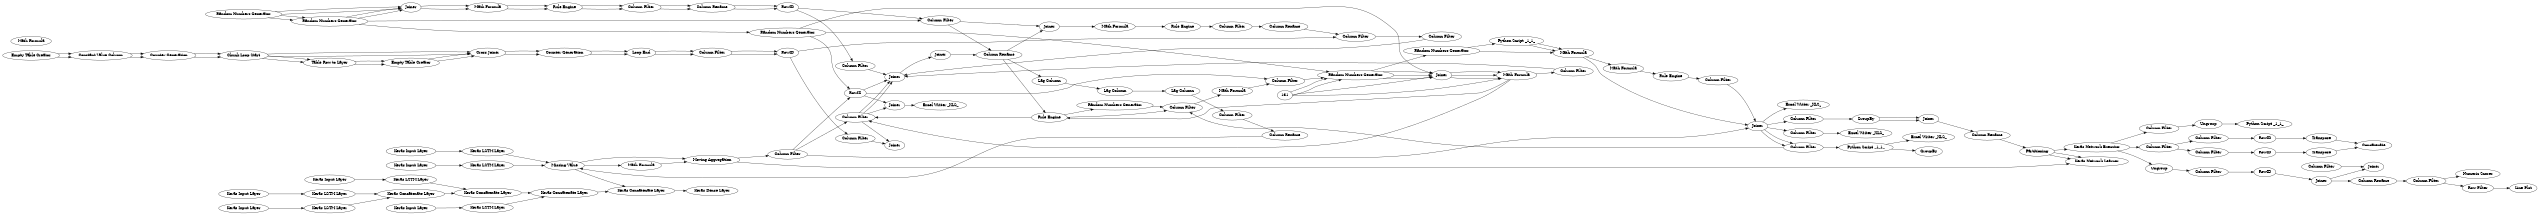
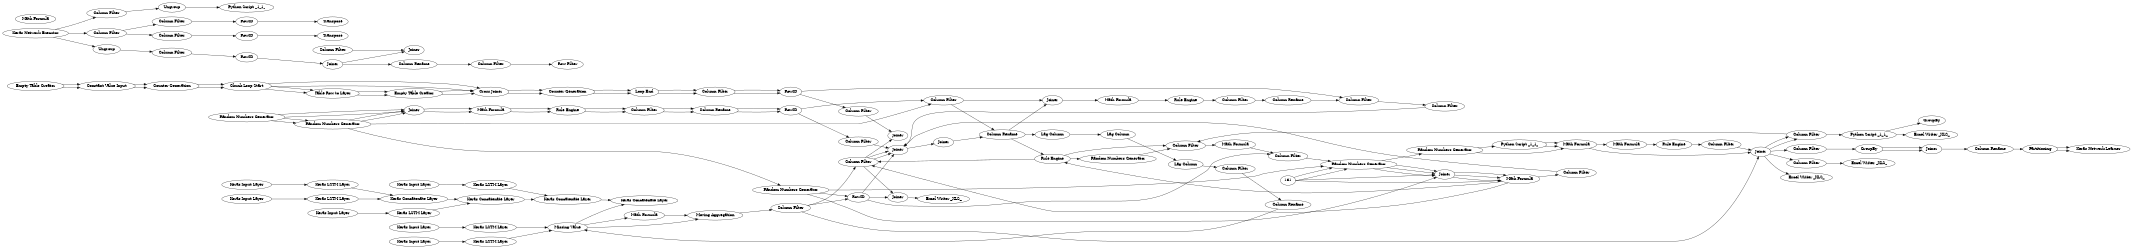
(101, 55) -> (107, 86)
(2374, 145) -> none
(2059, 150) -> none
(1402, 168) -> none
(2478, 174) -> none
(2523, 188) -> none
(712, 191) -> none
